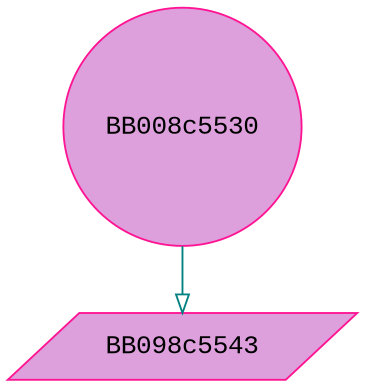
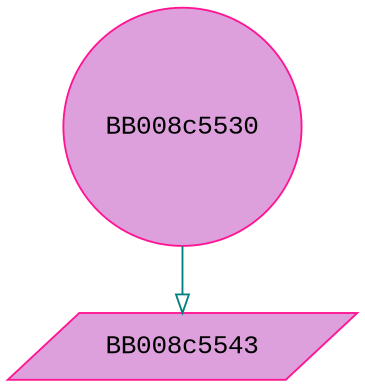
(182, 346) -> (182, 346)
